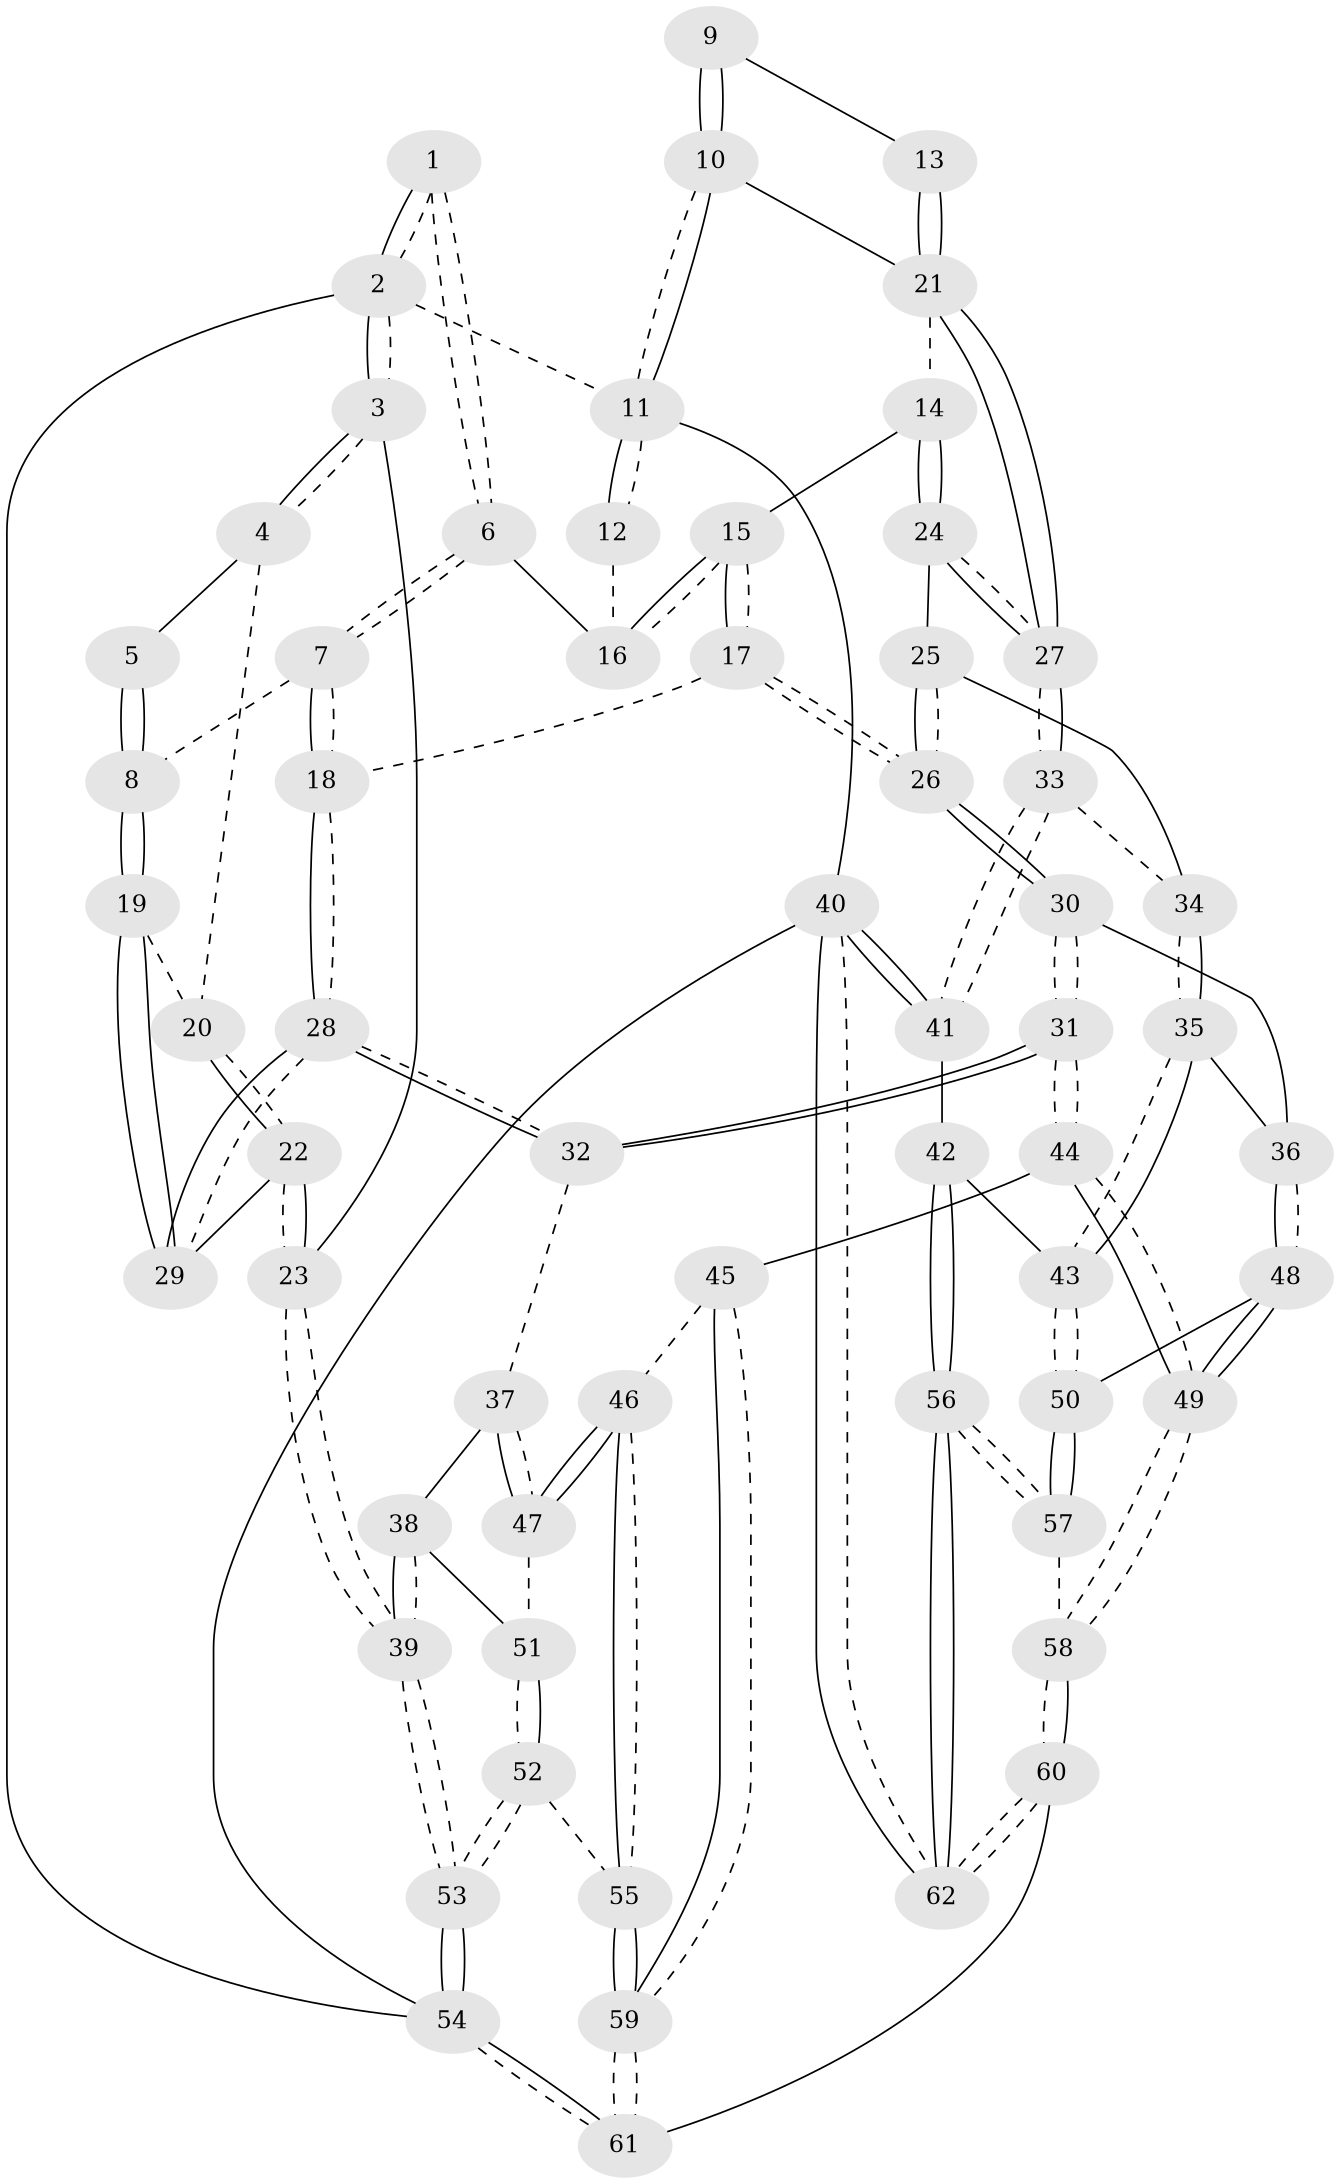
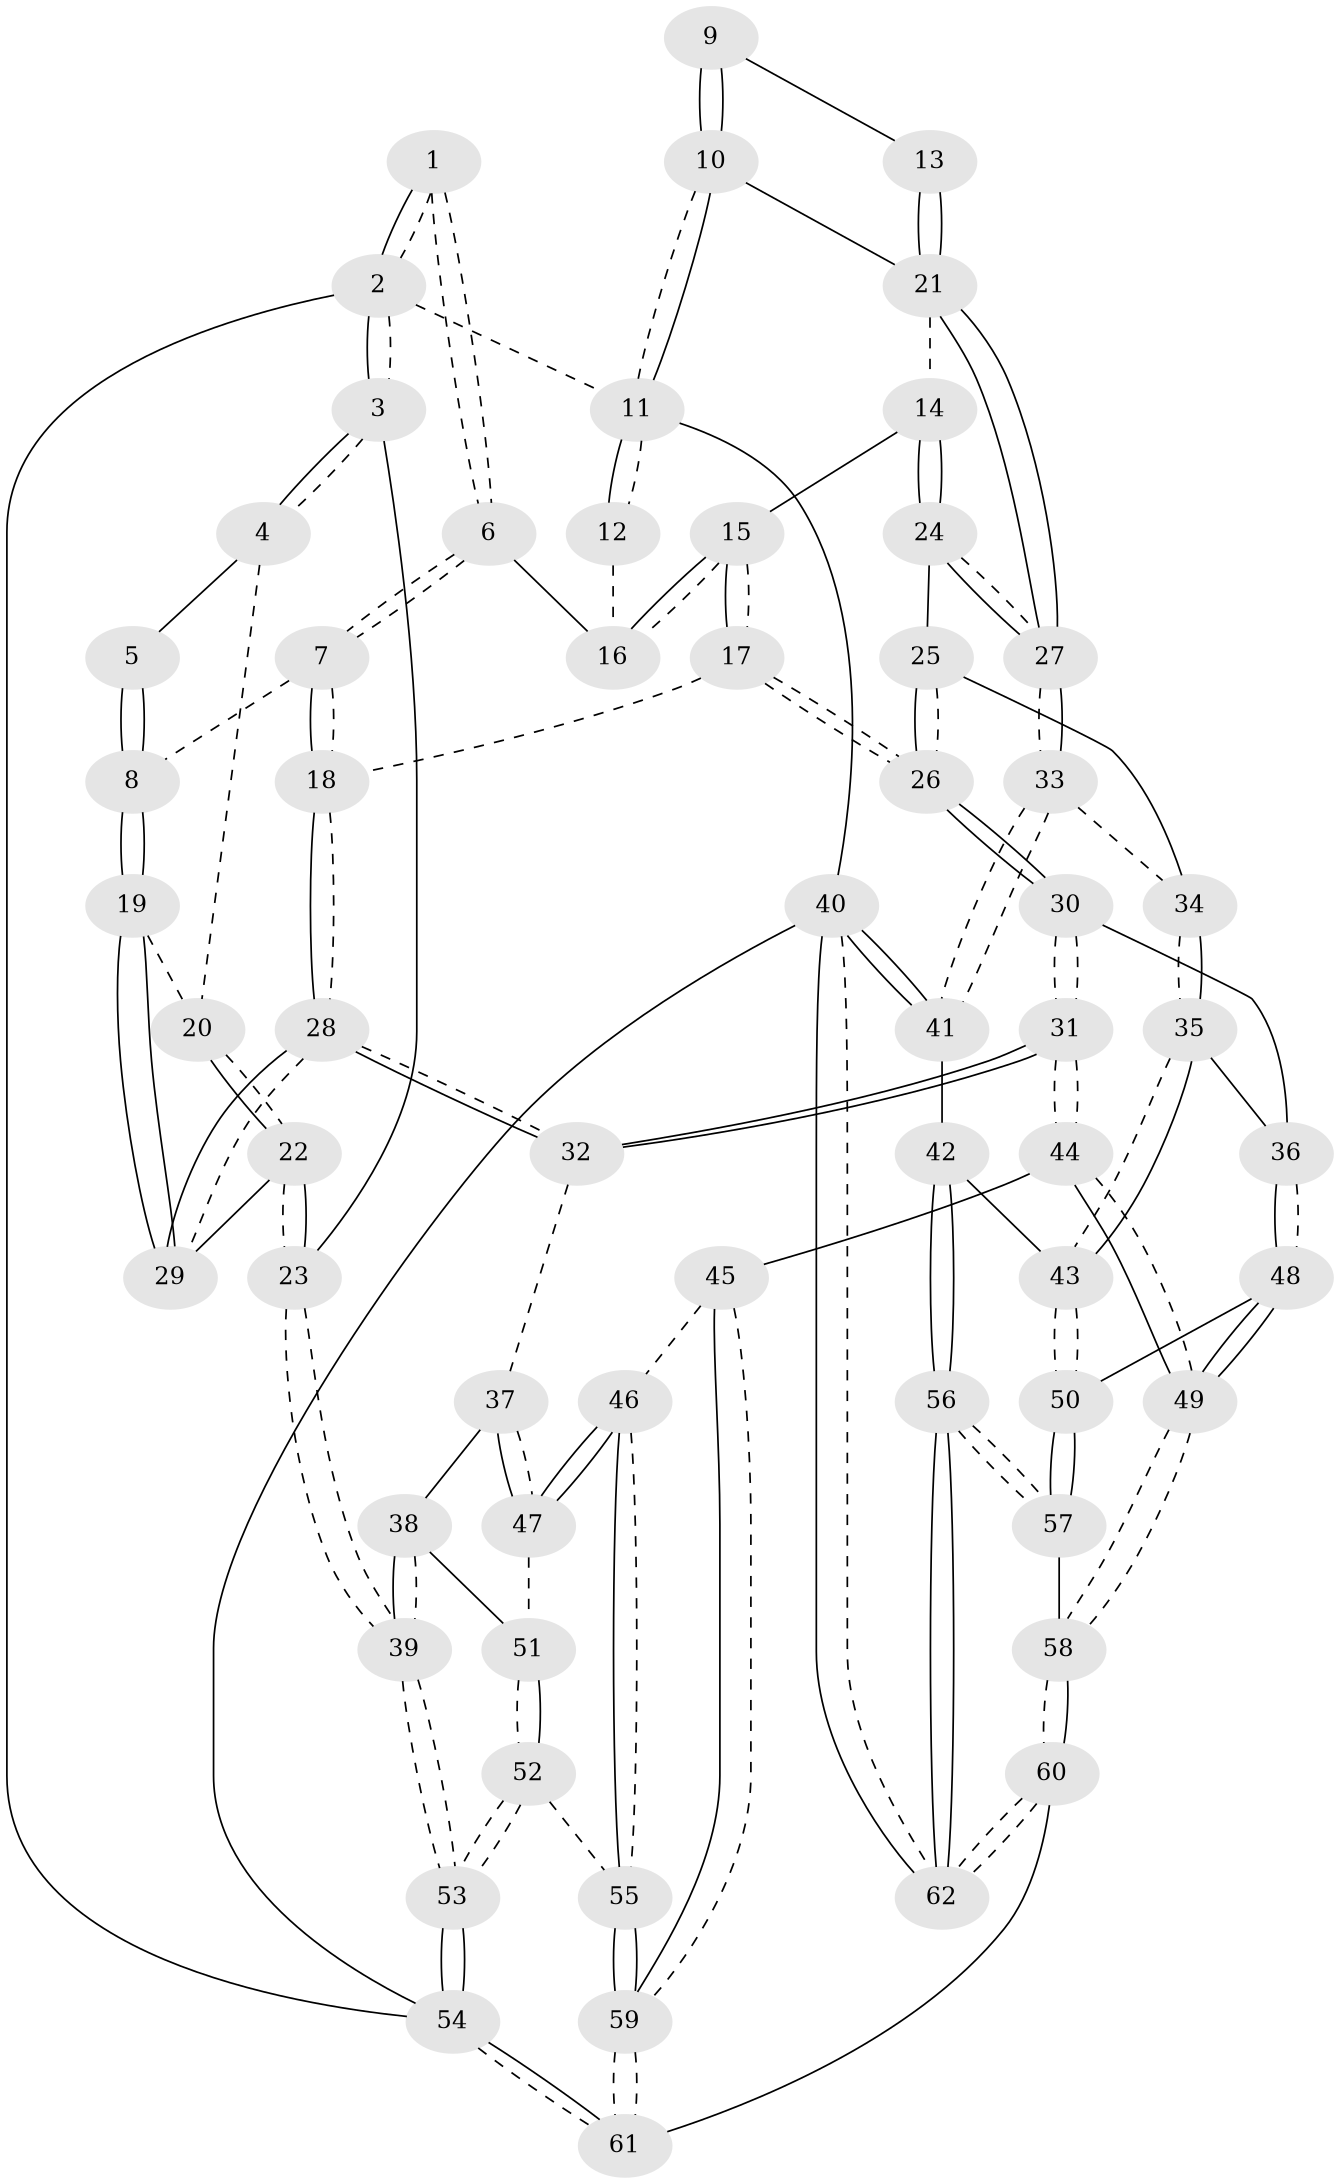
(1059, 1588) -> (1059, 1588)
